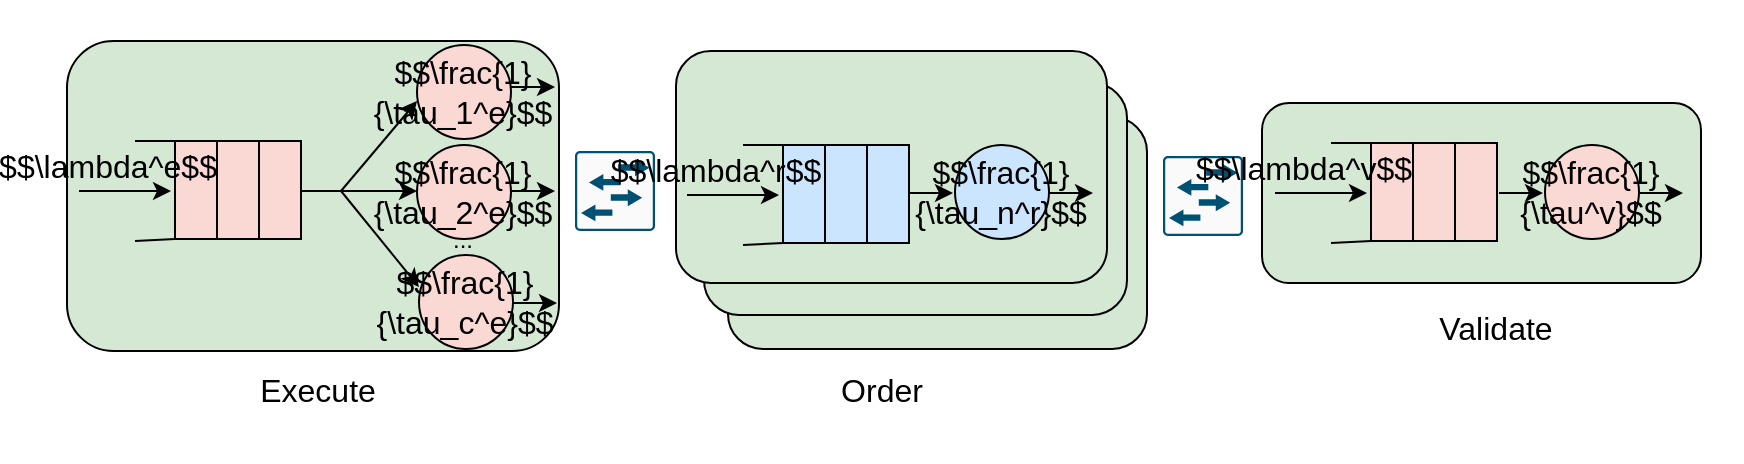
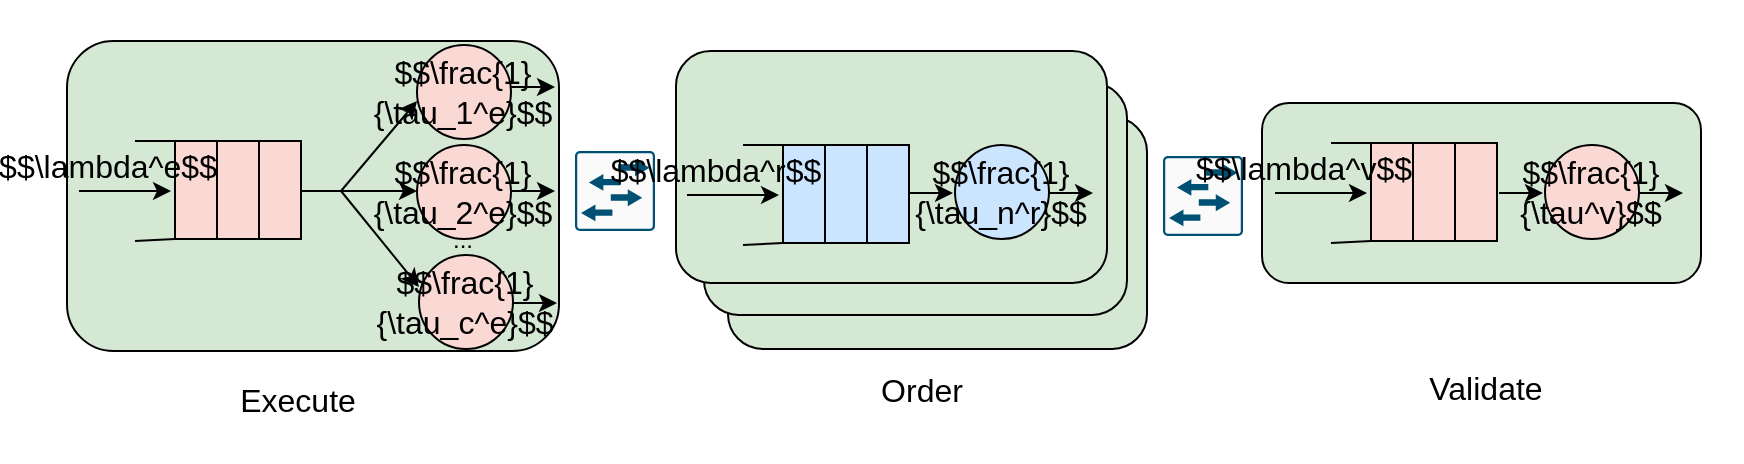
(1497, 329) -> (1487, 389)
(319, 391) -> (299, 401)
(883, 391) -> (923, 391)
